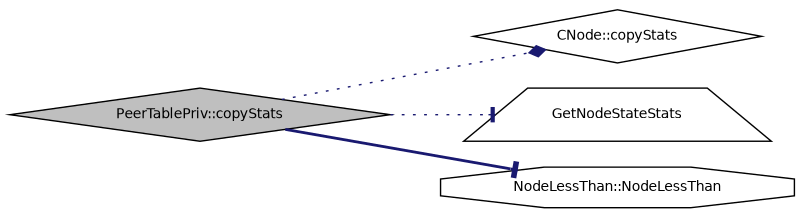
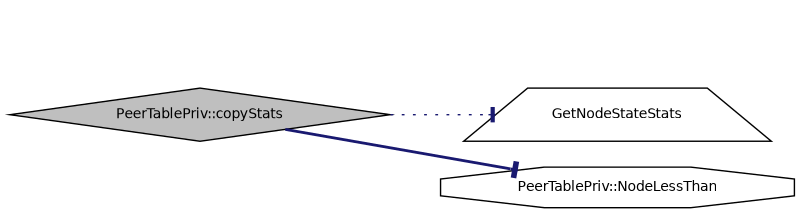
(617, 36) -> none
(617, 187) -> (617, 187)
